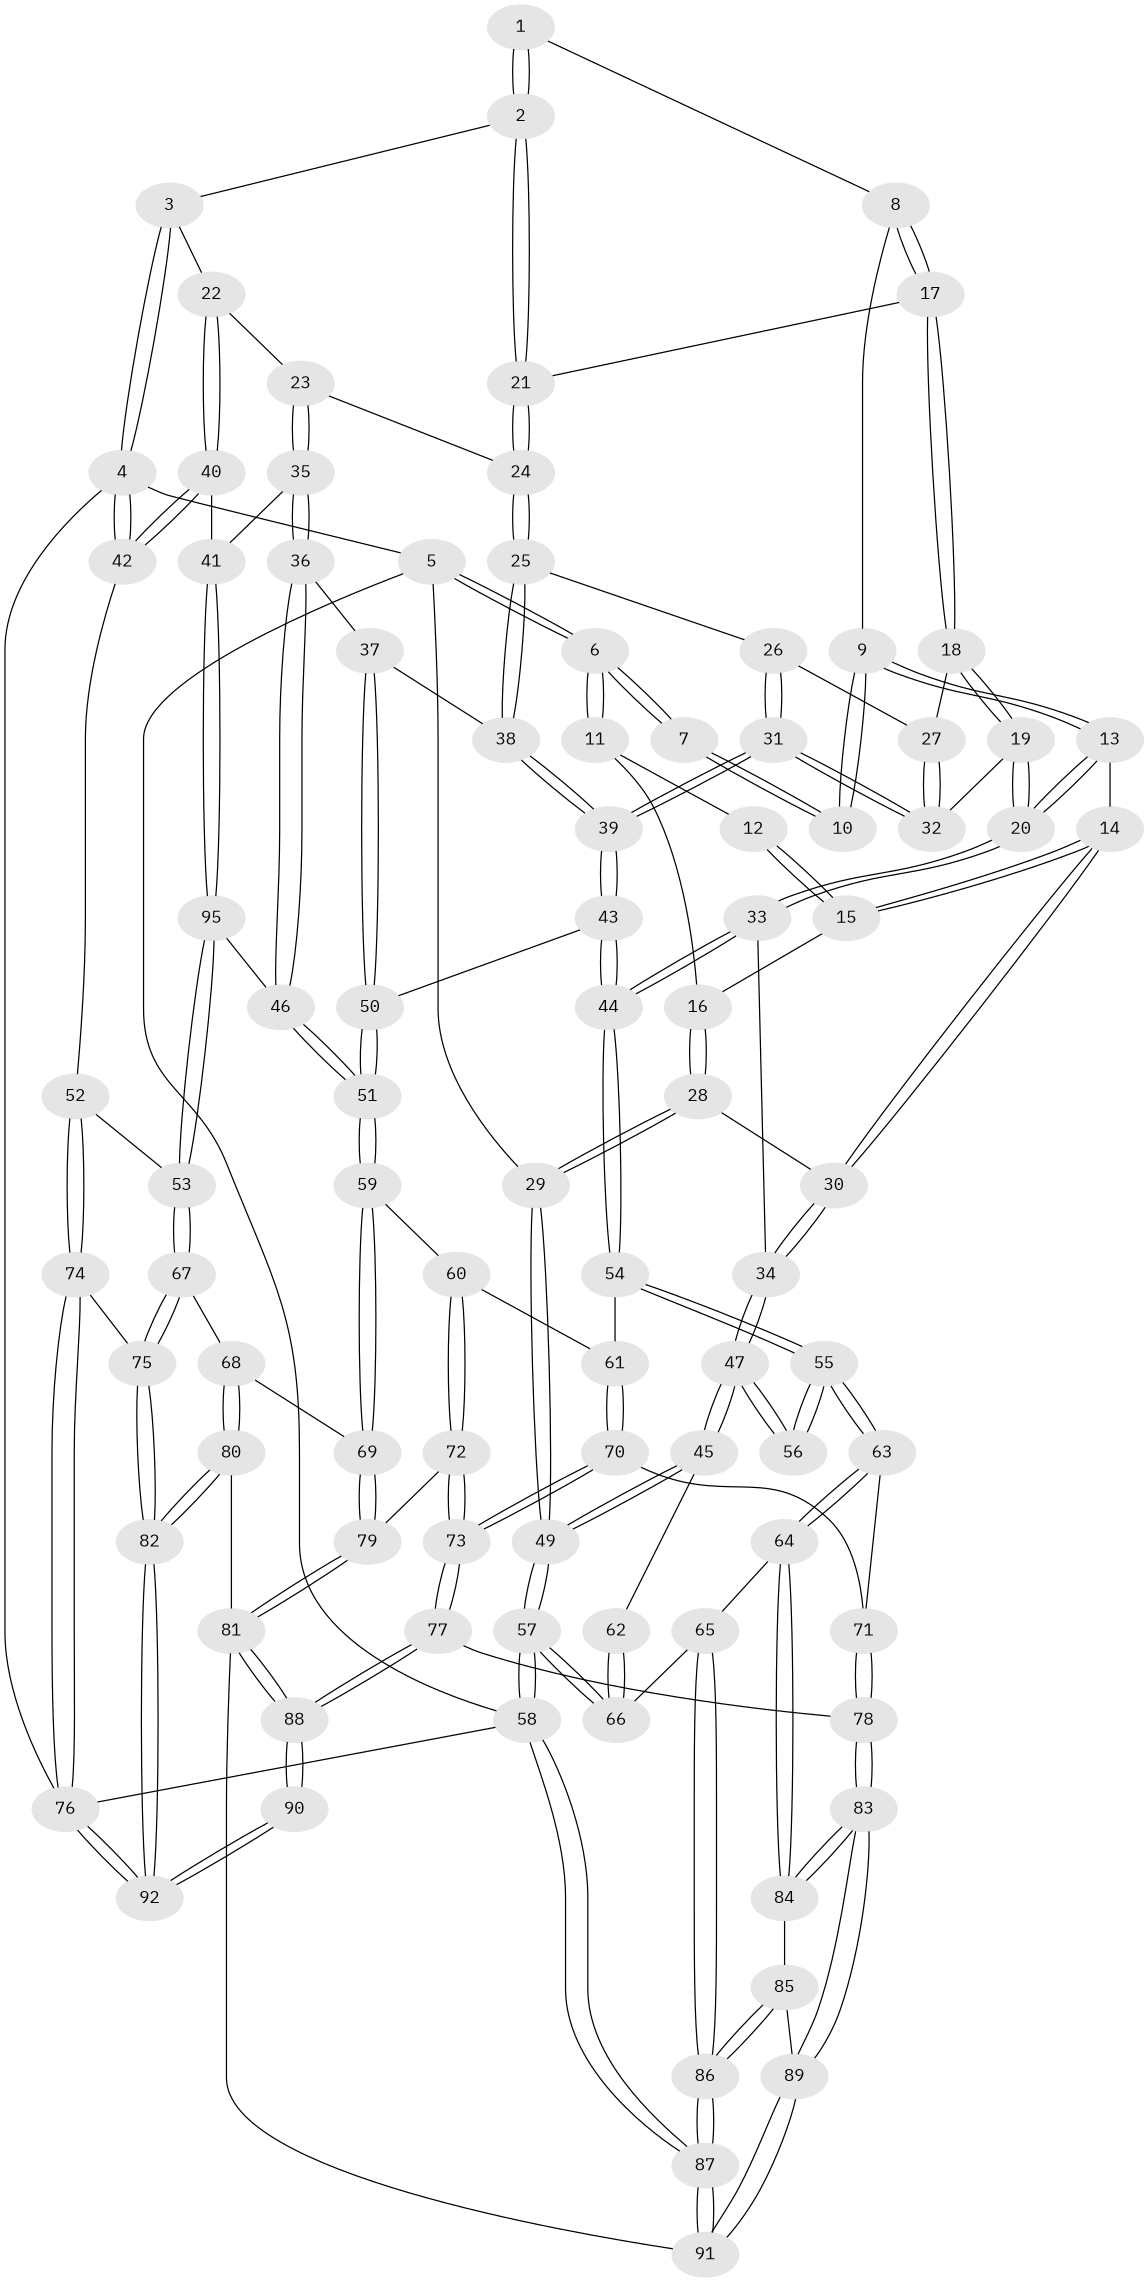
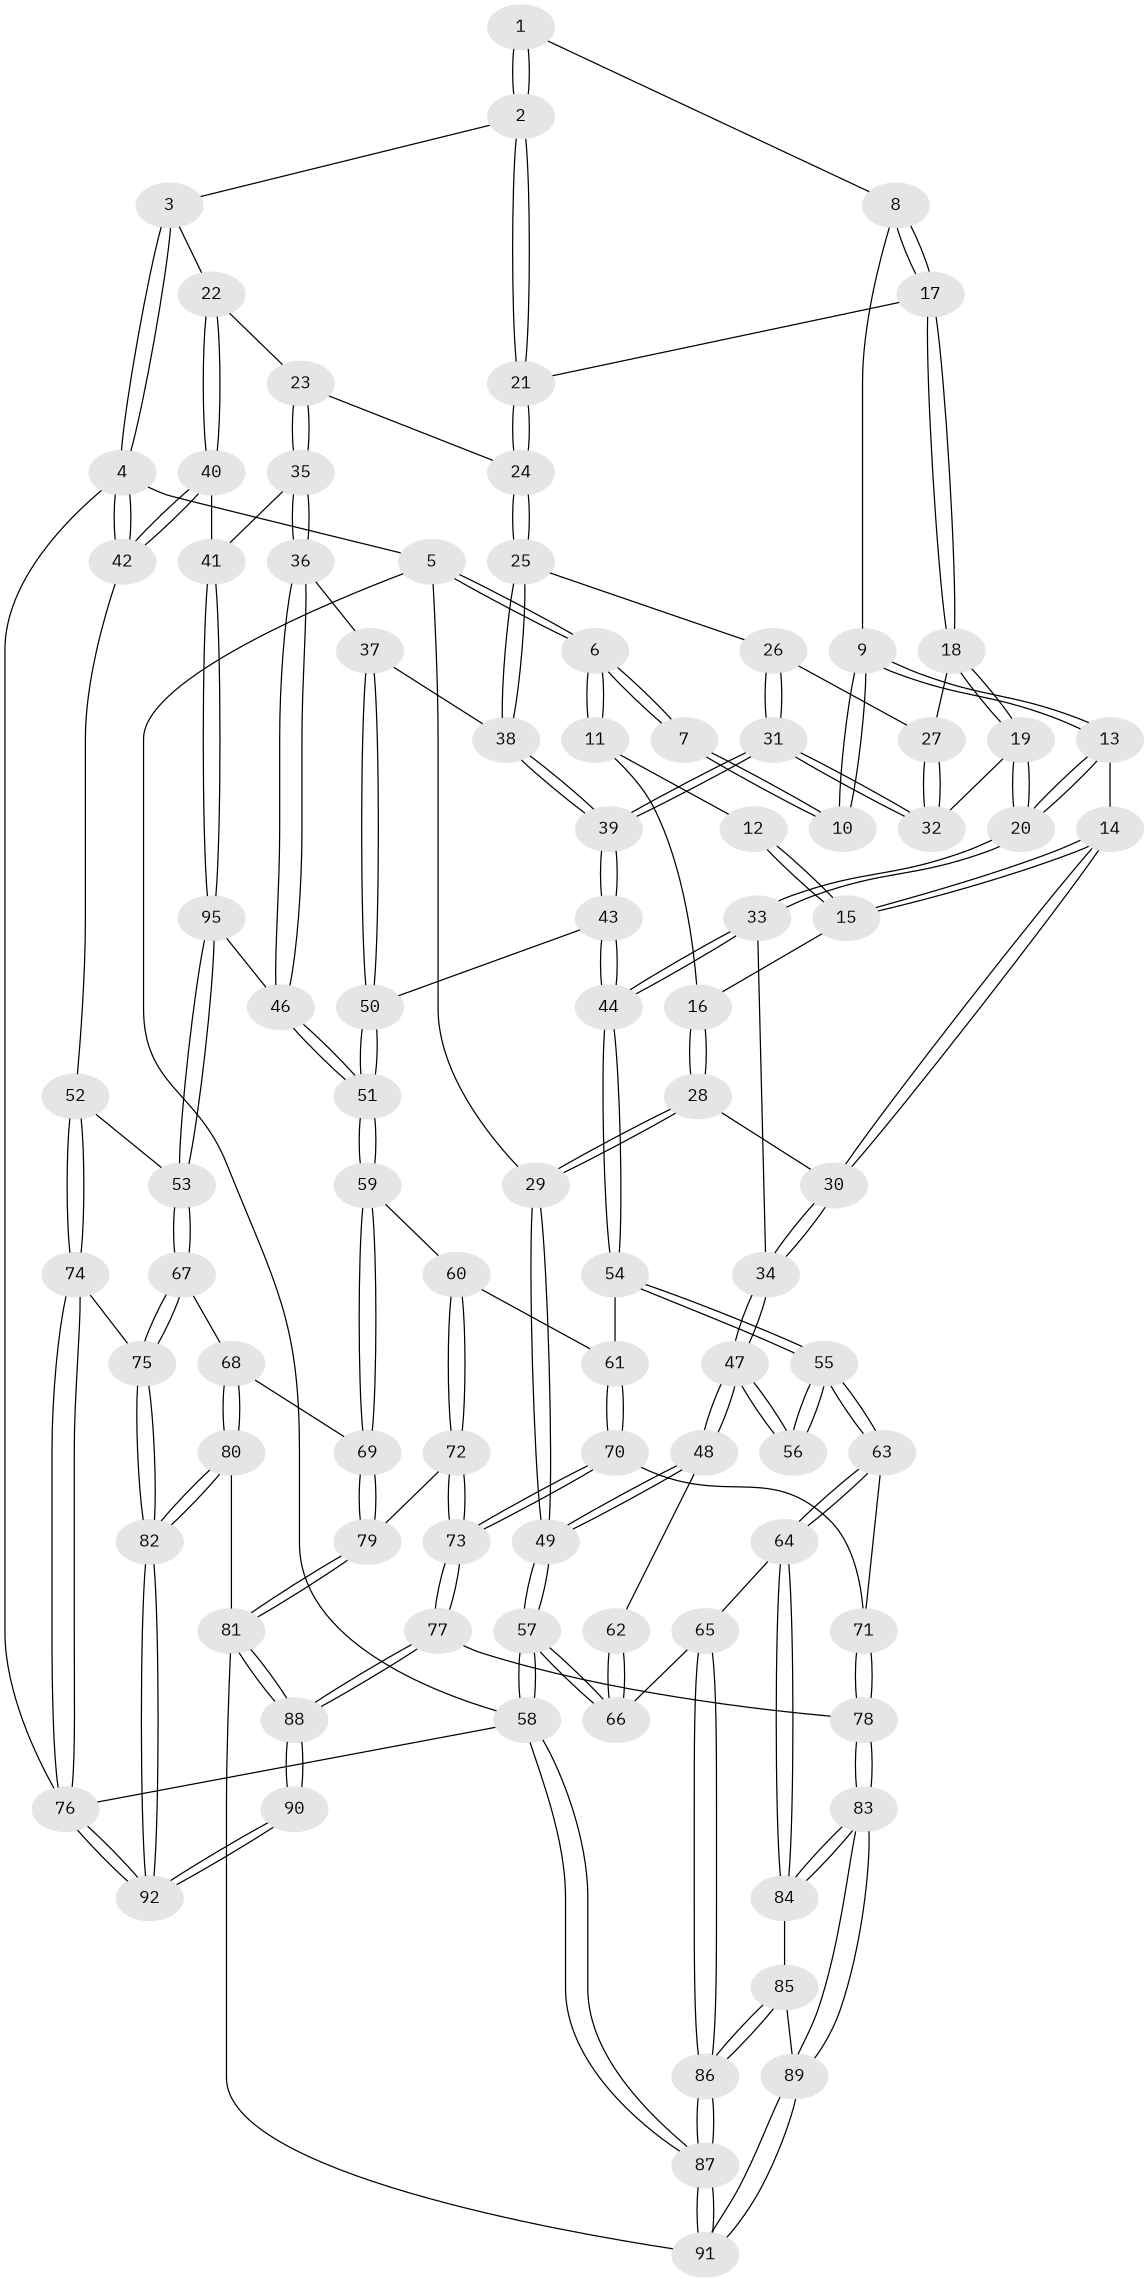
(704, 1453) -> (704, 1453)
